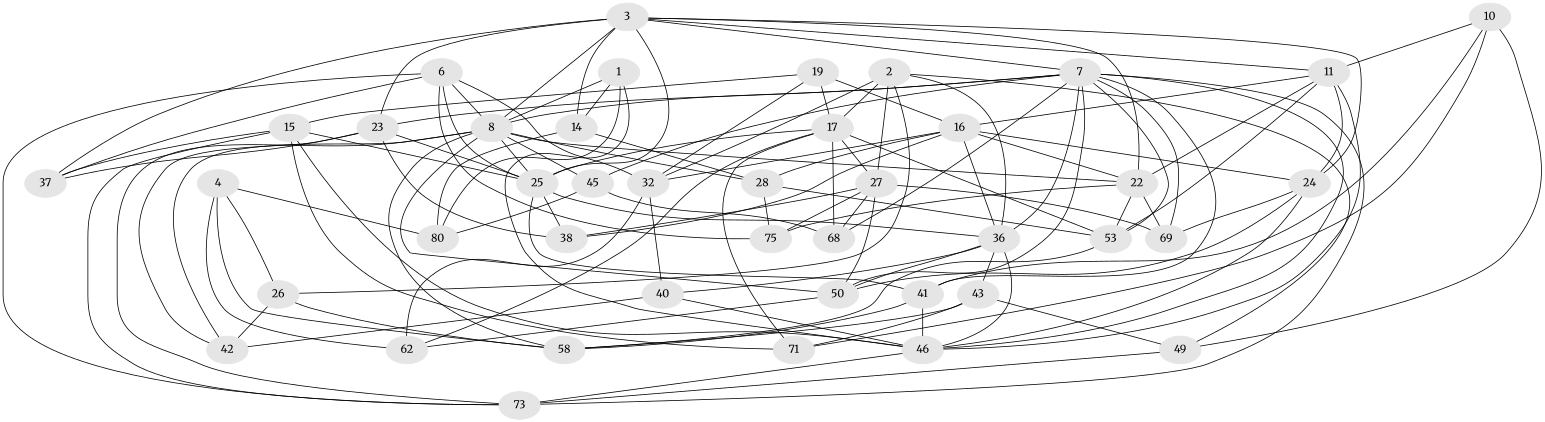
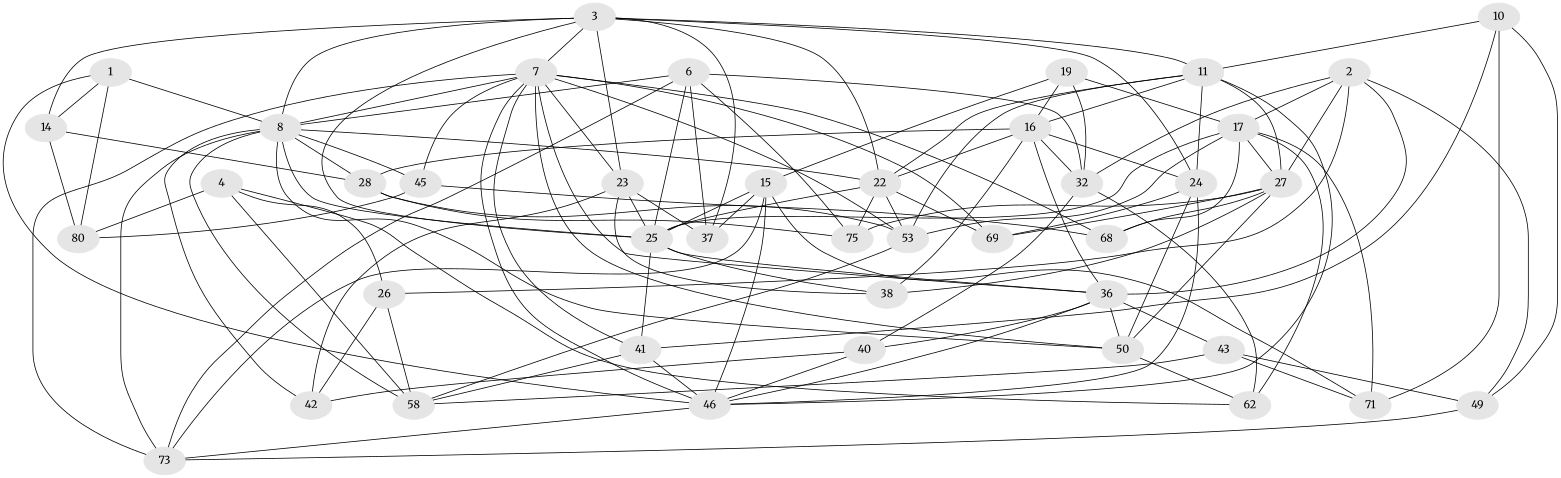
none -> (1263, 110)
none -> (782, 202)
